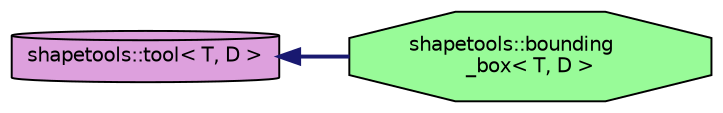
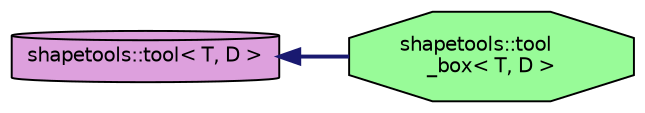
(530, 57) -> (492, 57)
